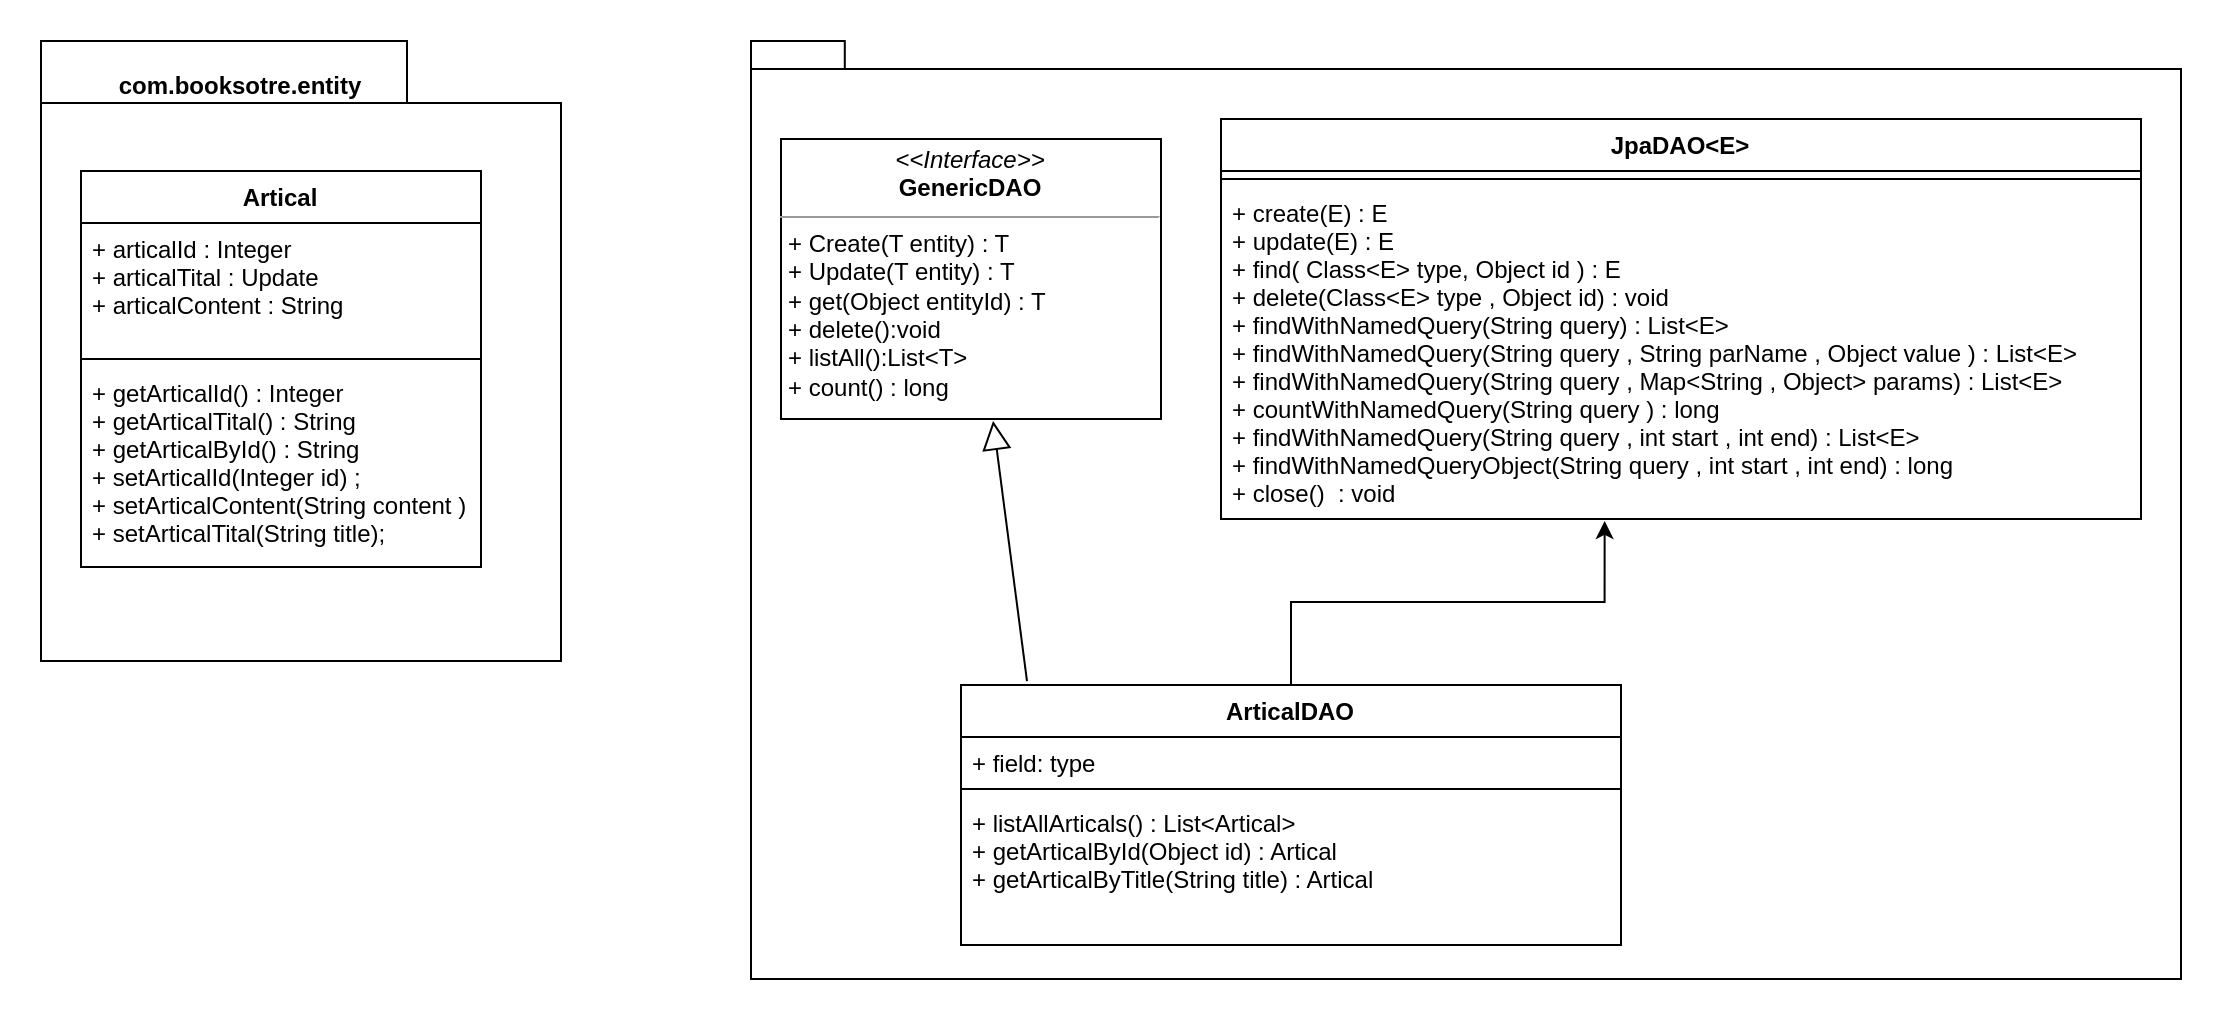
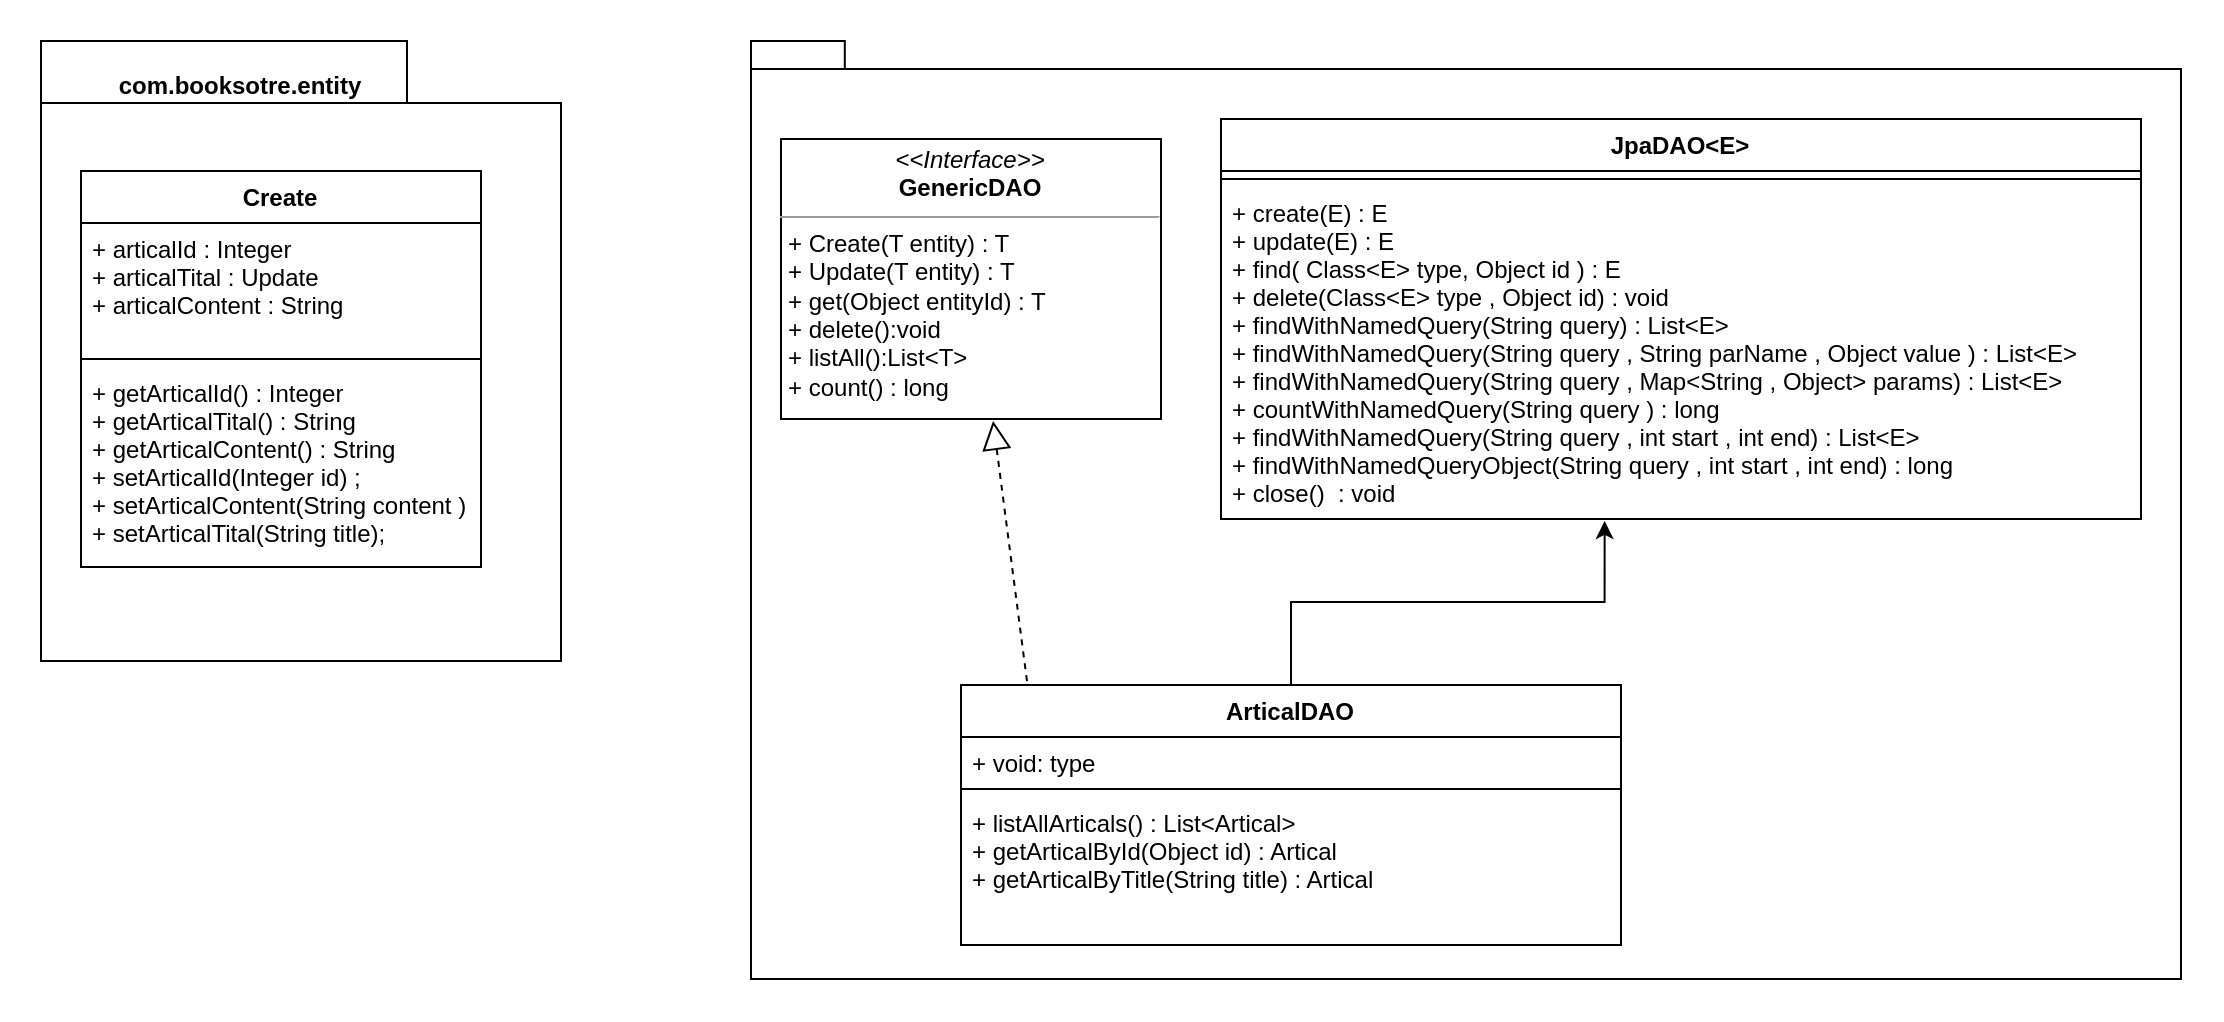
(280, 198) -> (280, 198)
(248, 394) -> (248, 394)
(1012, 565) -> (1012, 565)
(1044, 764) -> (1040, 764)
